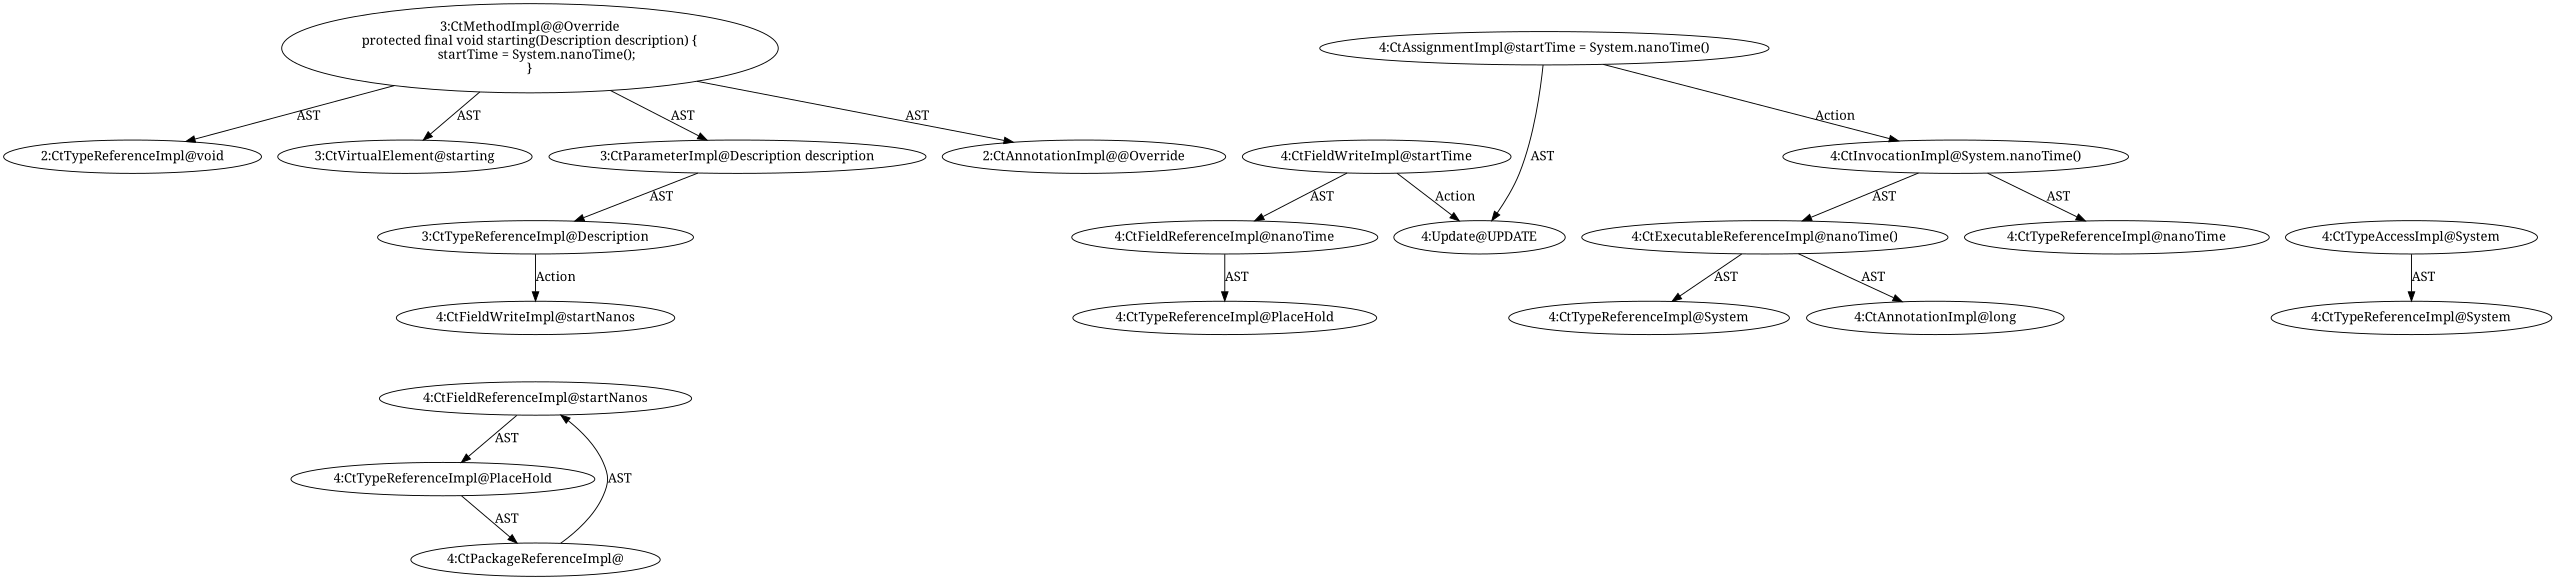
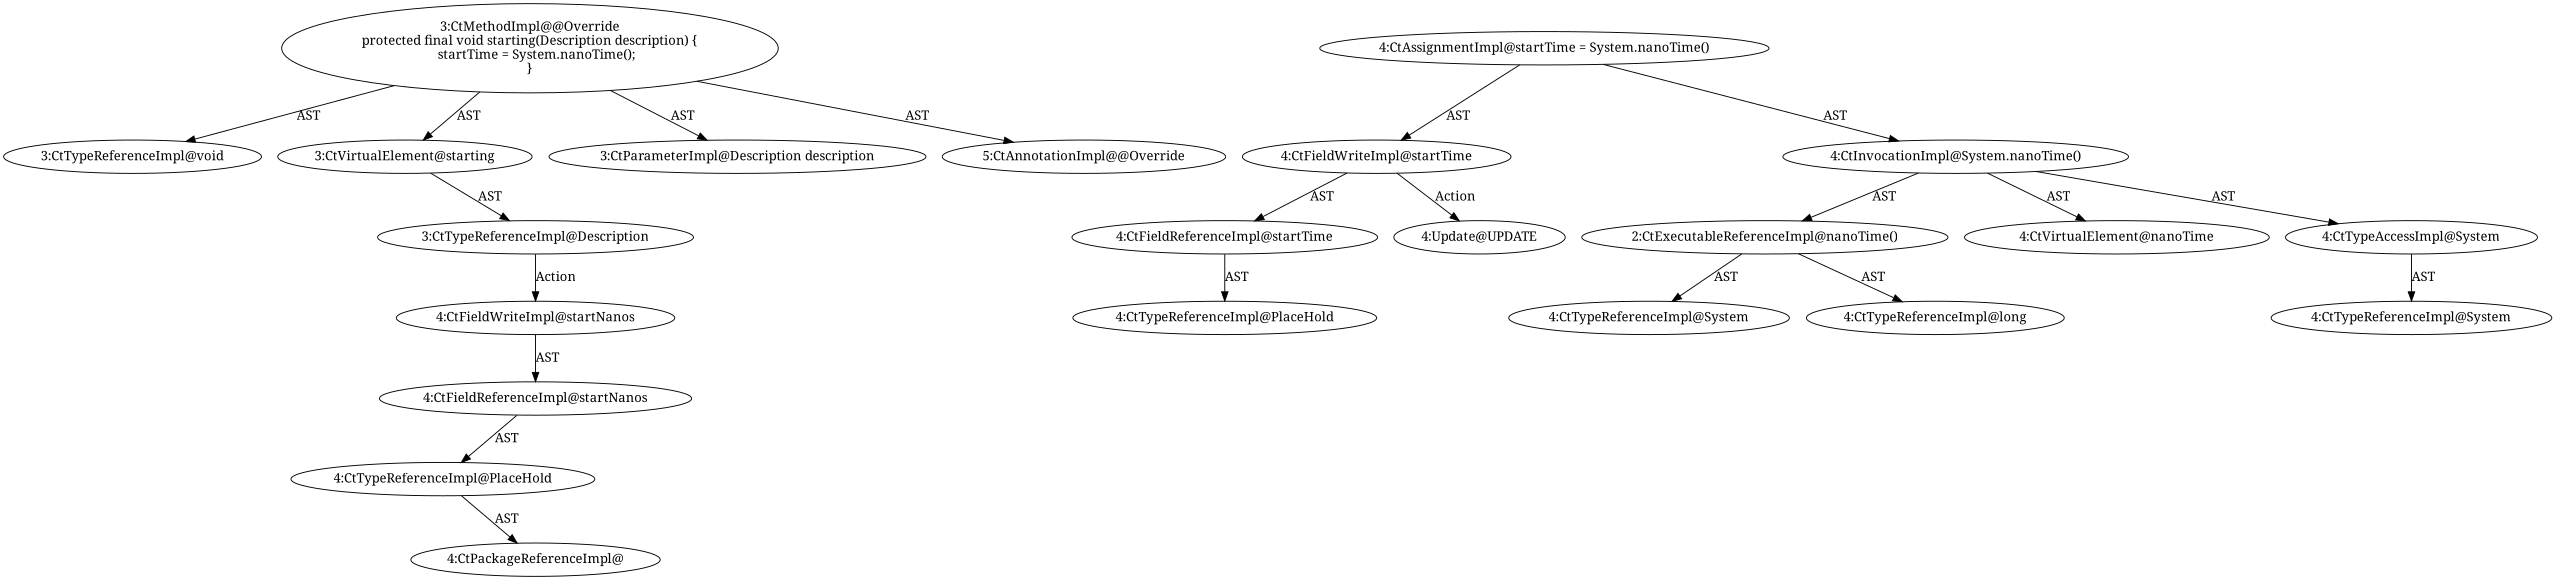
(1835, 116) -> (1835, 116)
(1530, 142) -> (1464, 100)
(133, 157) -> (133, 157)
(1084, 157) -> (1084, 157)
(641, 195) -> (466, 194)
none -> (2182, 197)
(1225, 237) -> (1225, 237)
(1765, 237) -> (1765, 237)
(2117, 237) -> (2117, 237)
(1935, 318) -> (1935, 318)
(607, 484) -> (536, 354)
